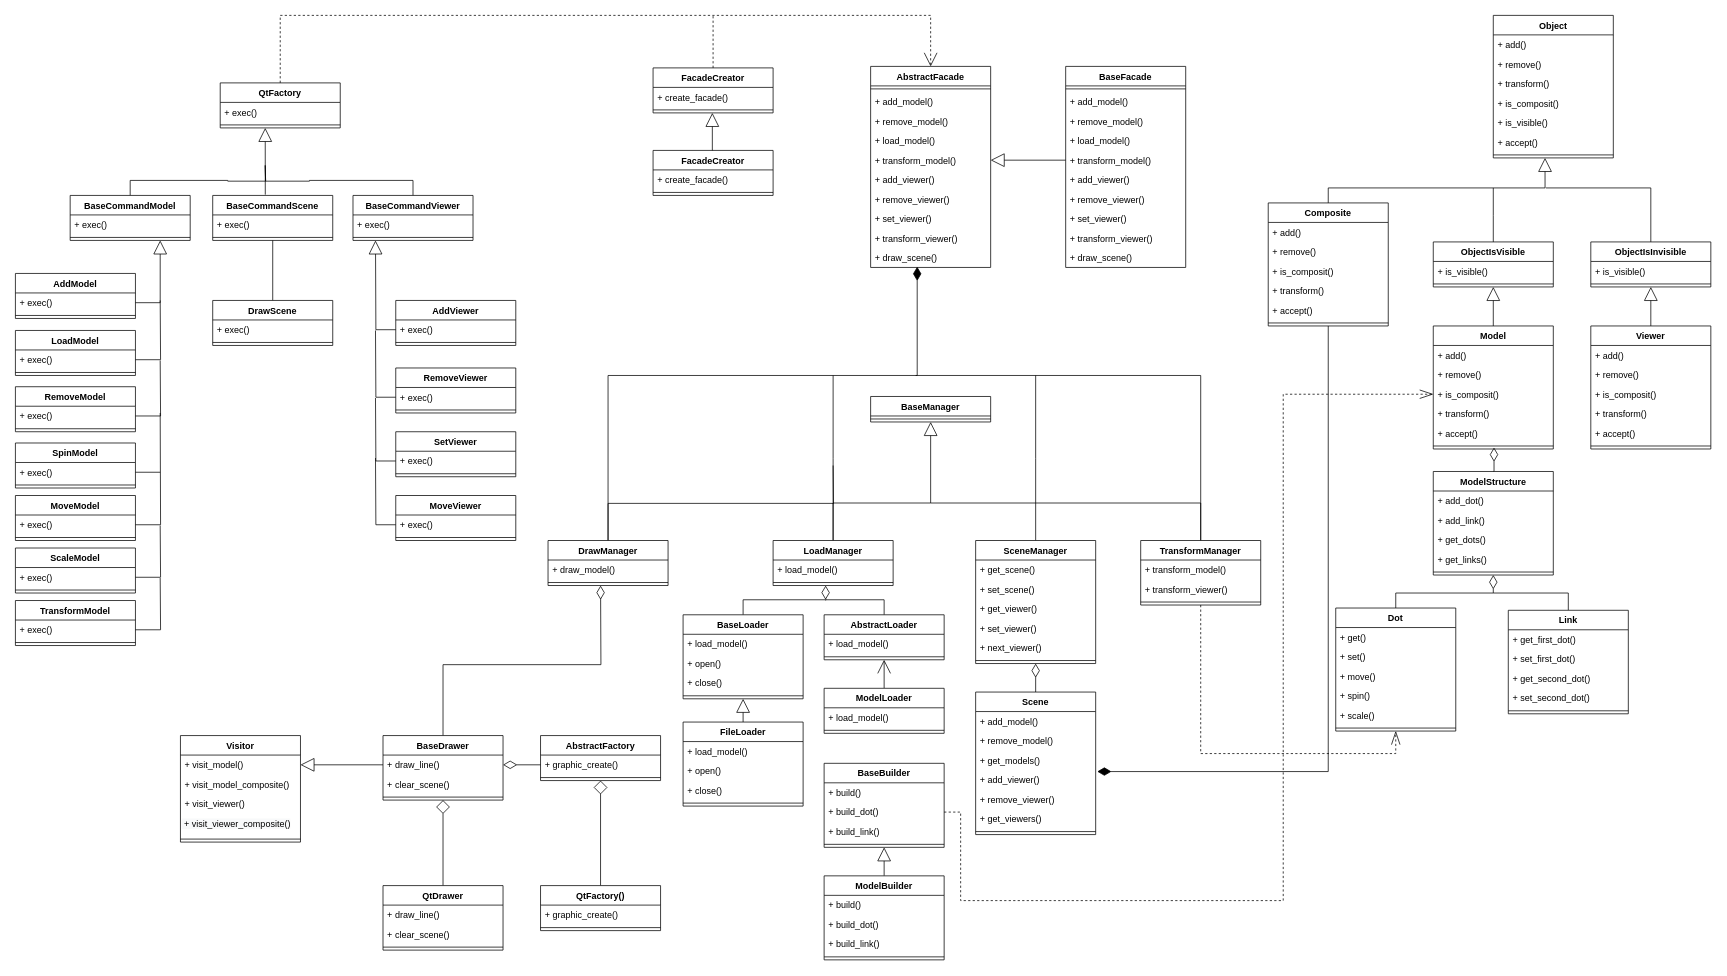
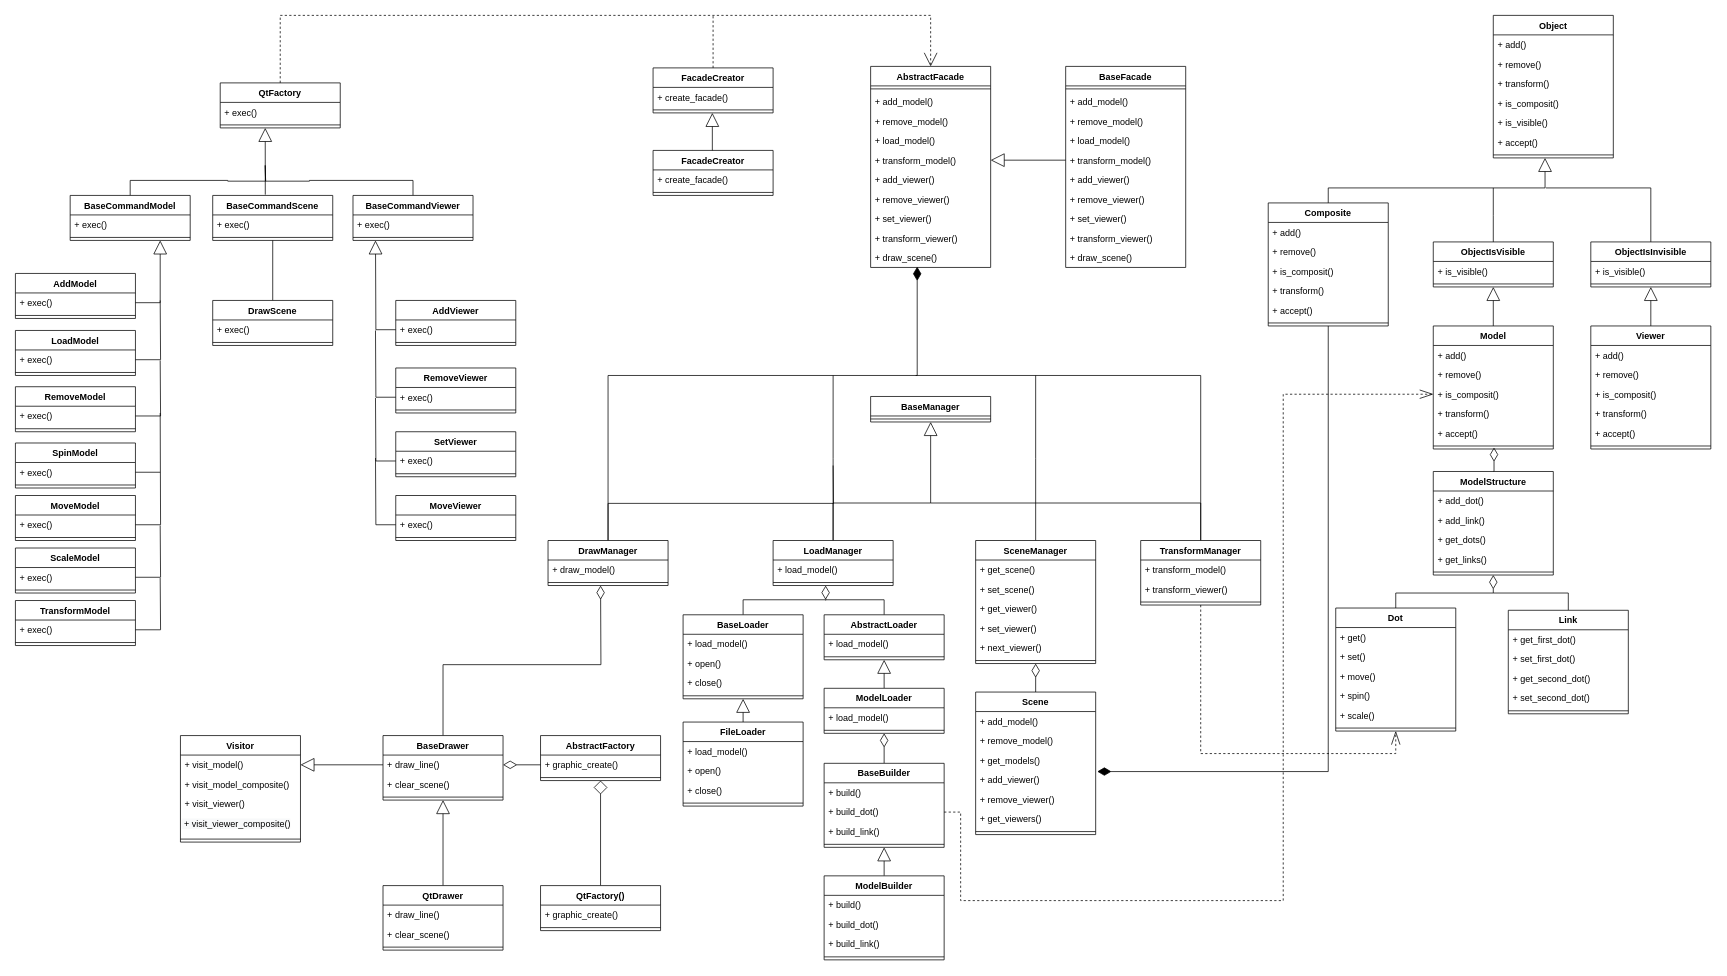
(884, 669) -> (884, 674)
none -> (884, 755)
(443, 814) -> (443, 814)
